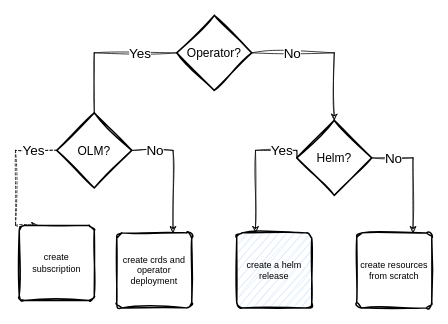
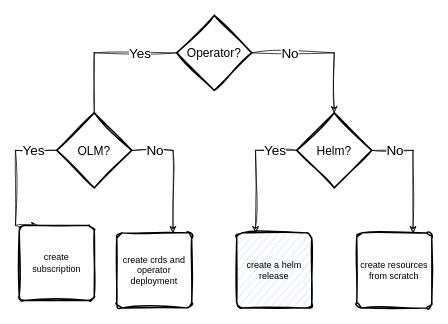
(334, 158) -> (334, 150)
(15, 184) -> (15, 184)
